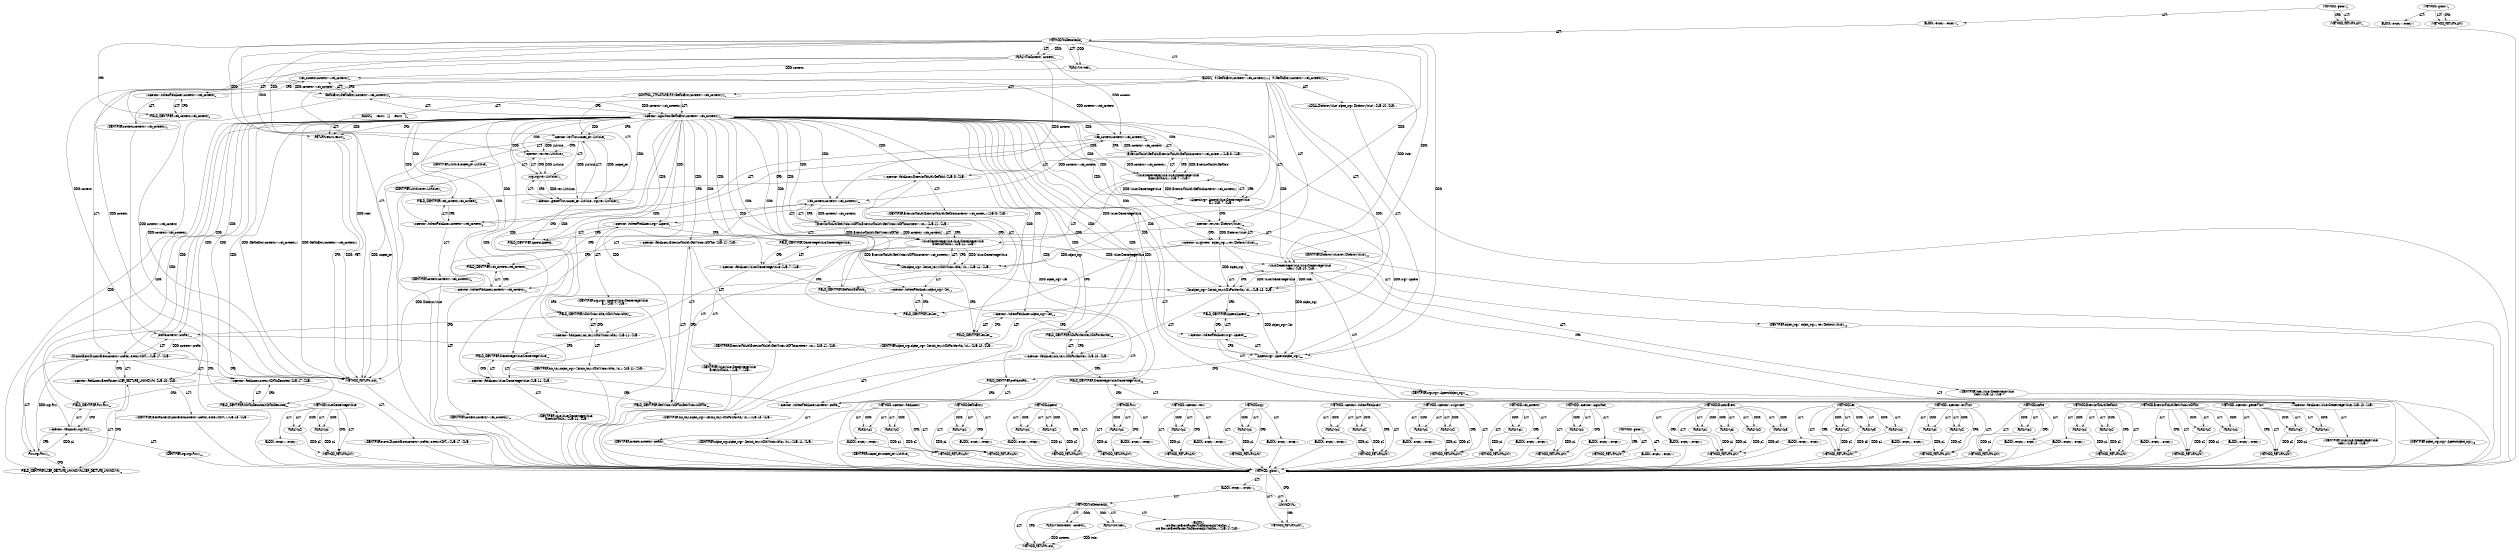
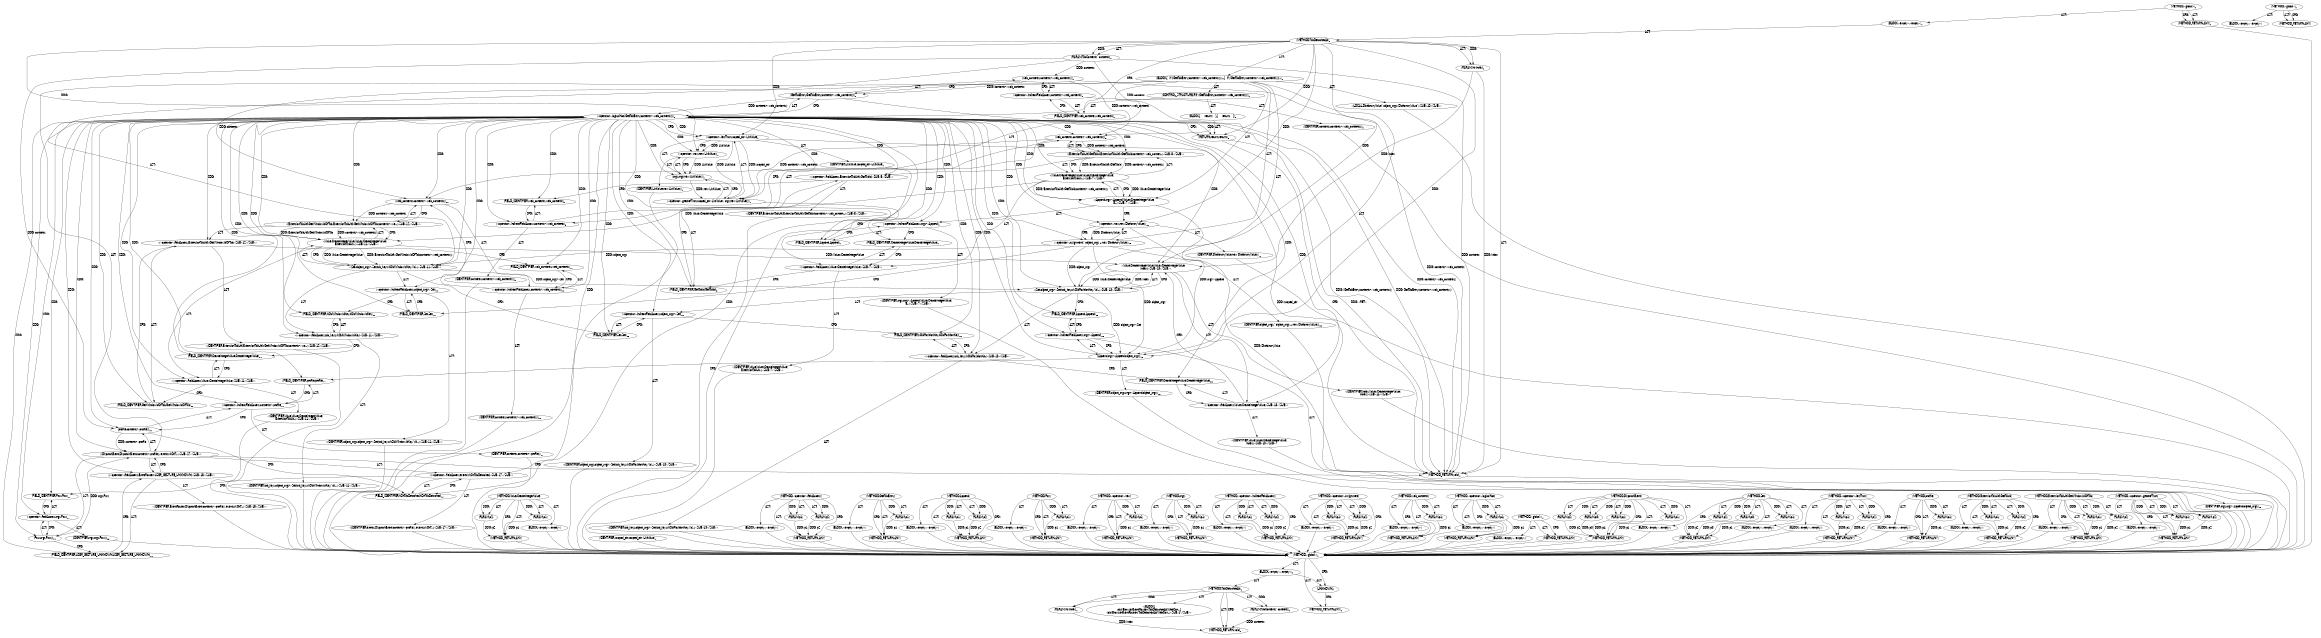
(378, 326) -> (205, 425)
(69, 442) -> (45, 528)
